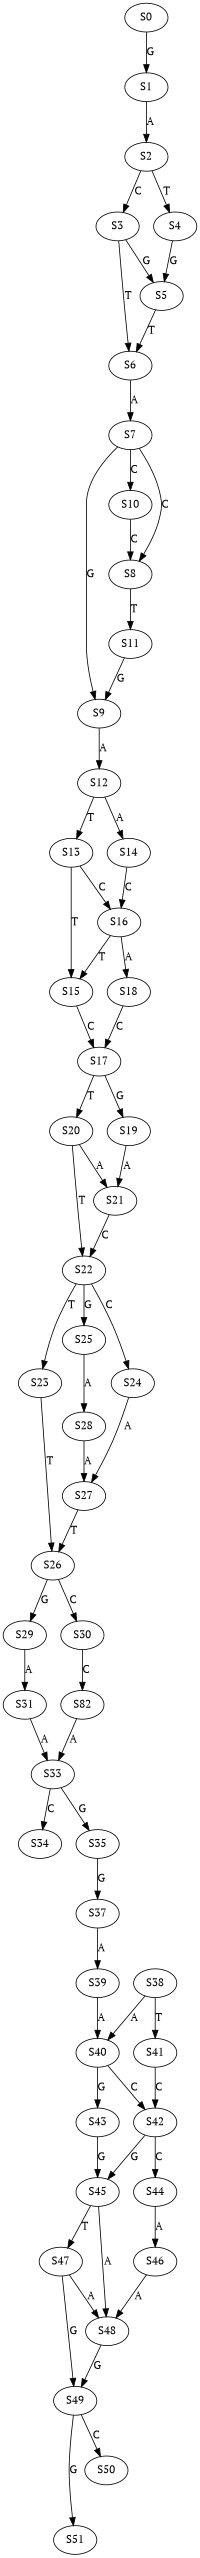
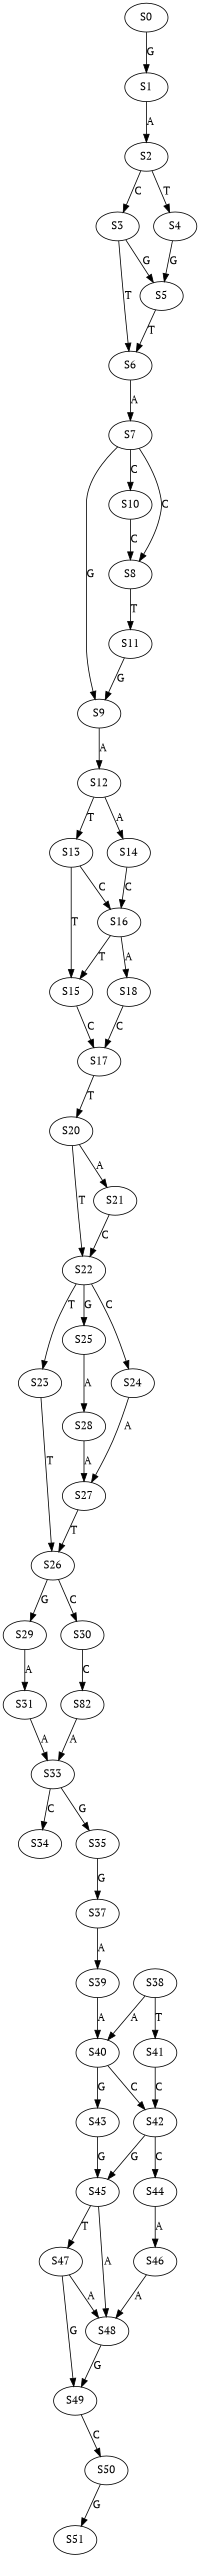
(129, 1131) -> none
(69, 2466) -> (92, 2502)
